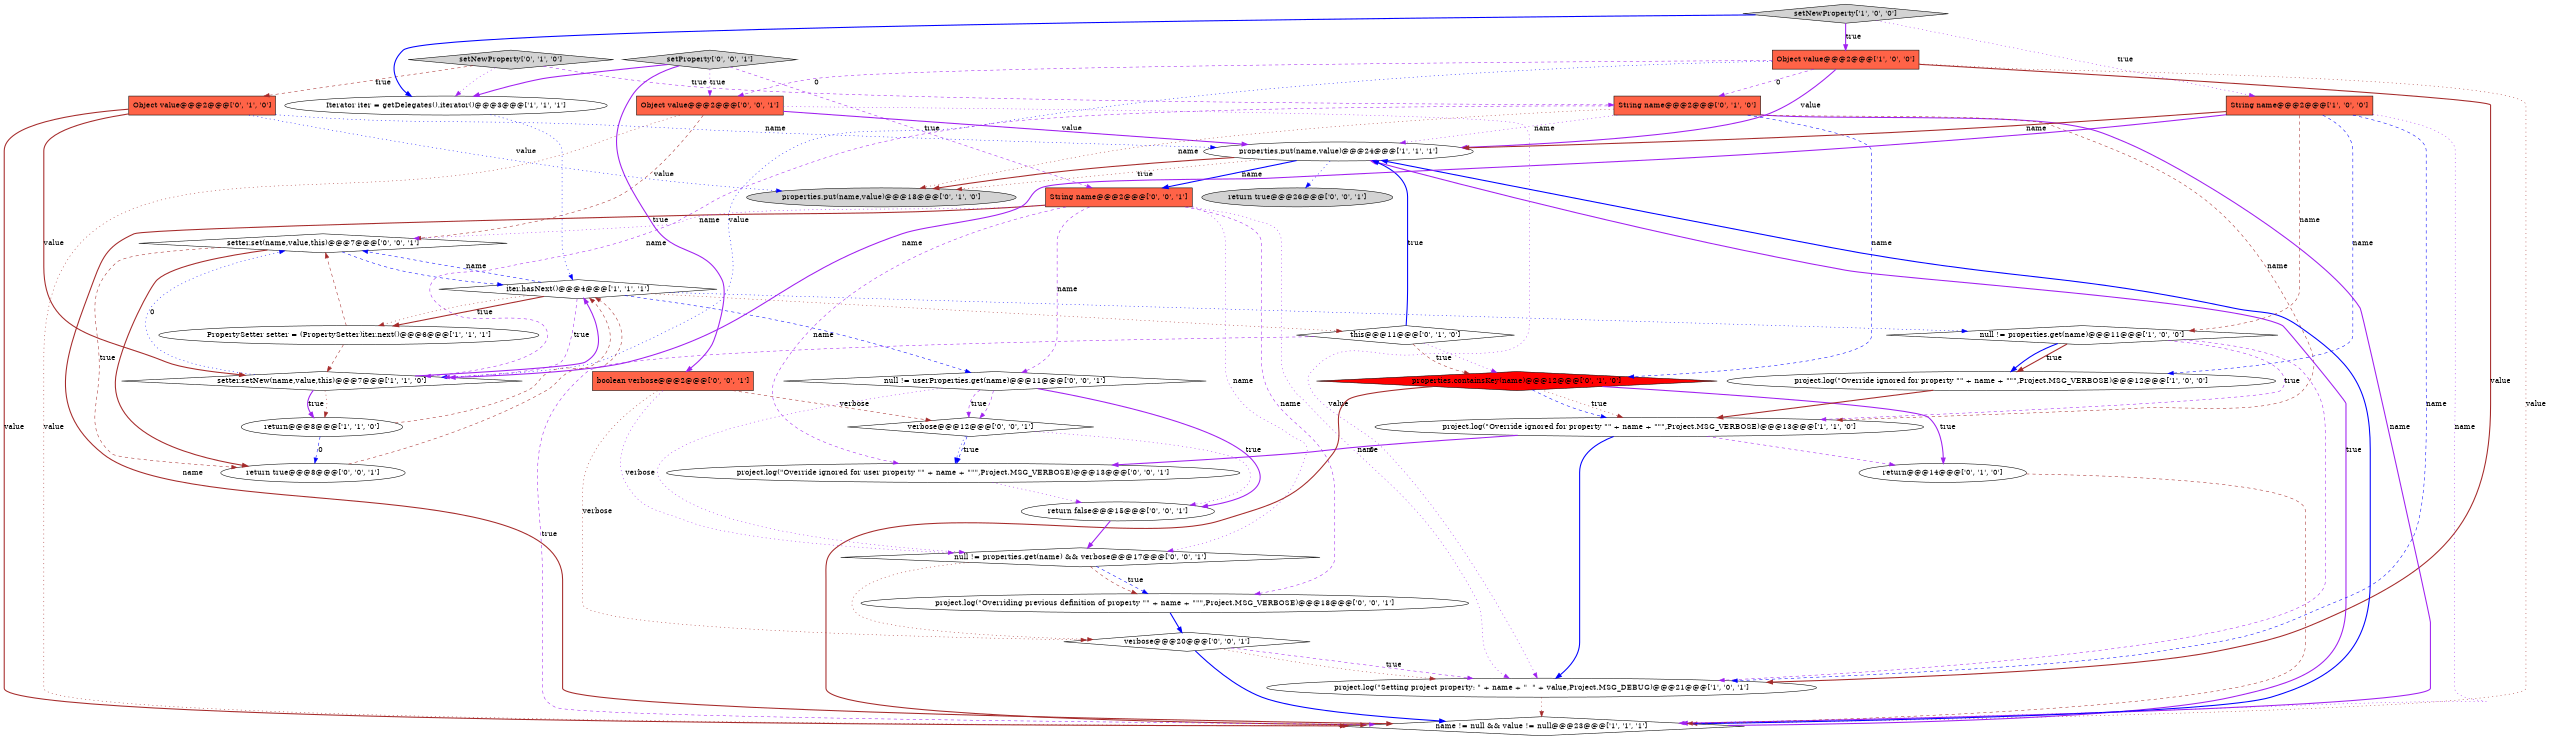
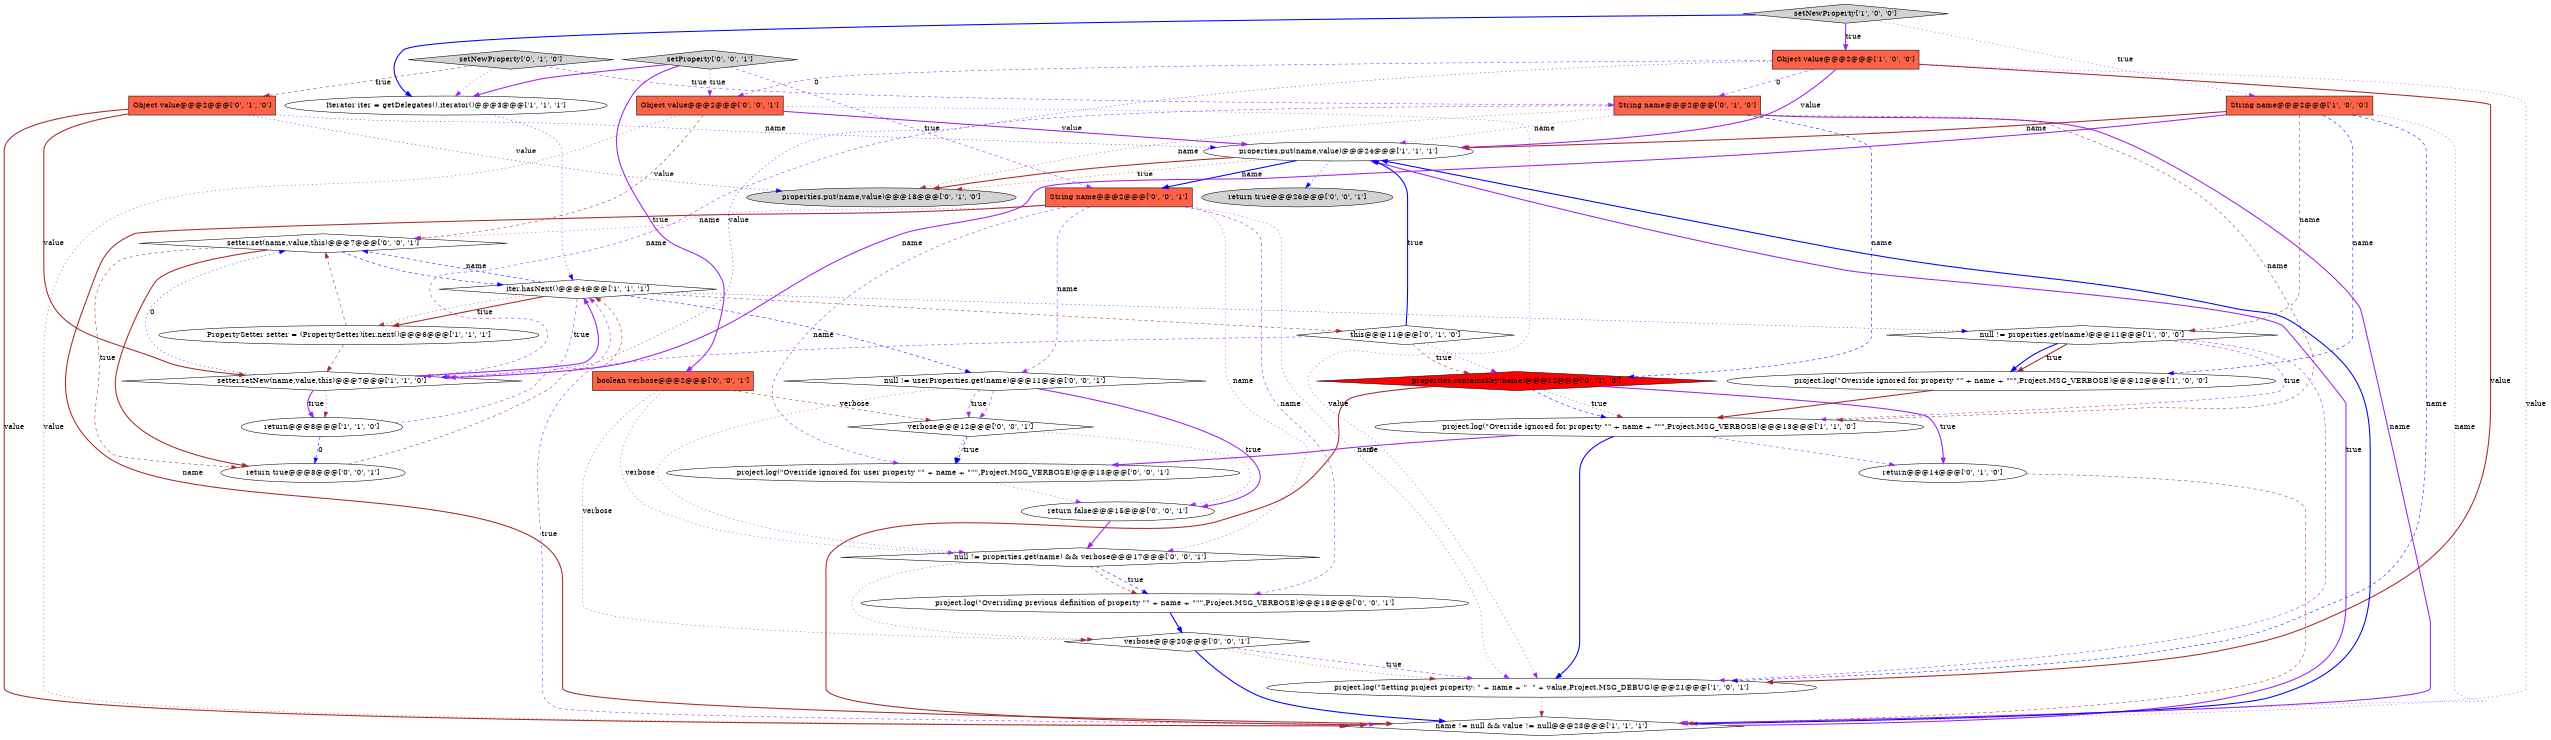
(994, 312) -> (994, 312)
(532, 388) -> (532, 388)
(2526, 507) -> (2526, 507)
